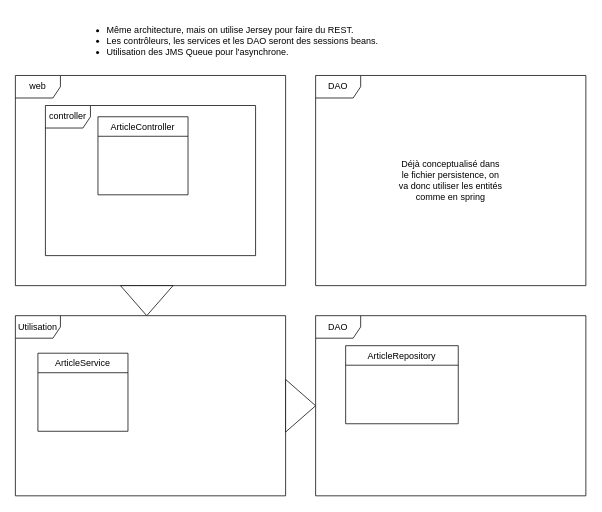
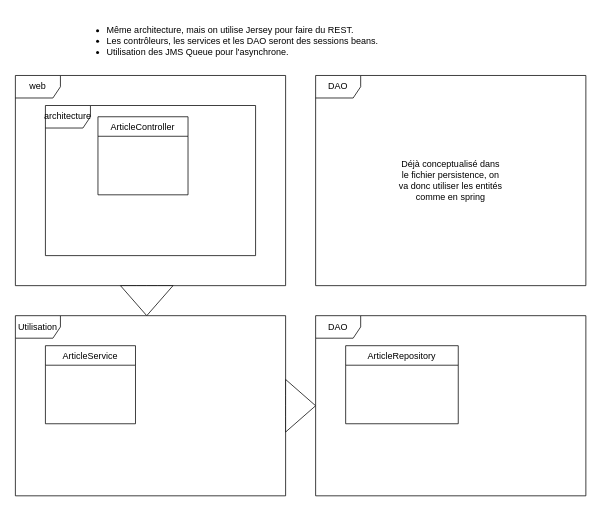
(68, 117) -> (68, 117)
(83, 392) -> (90, 384)
